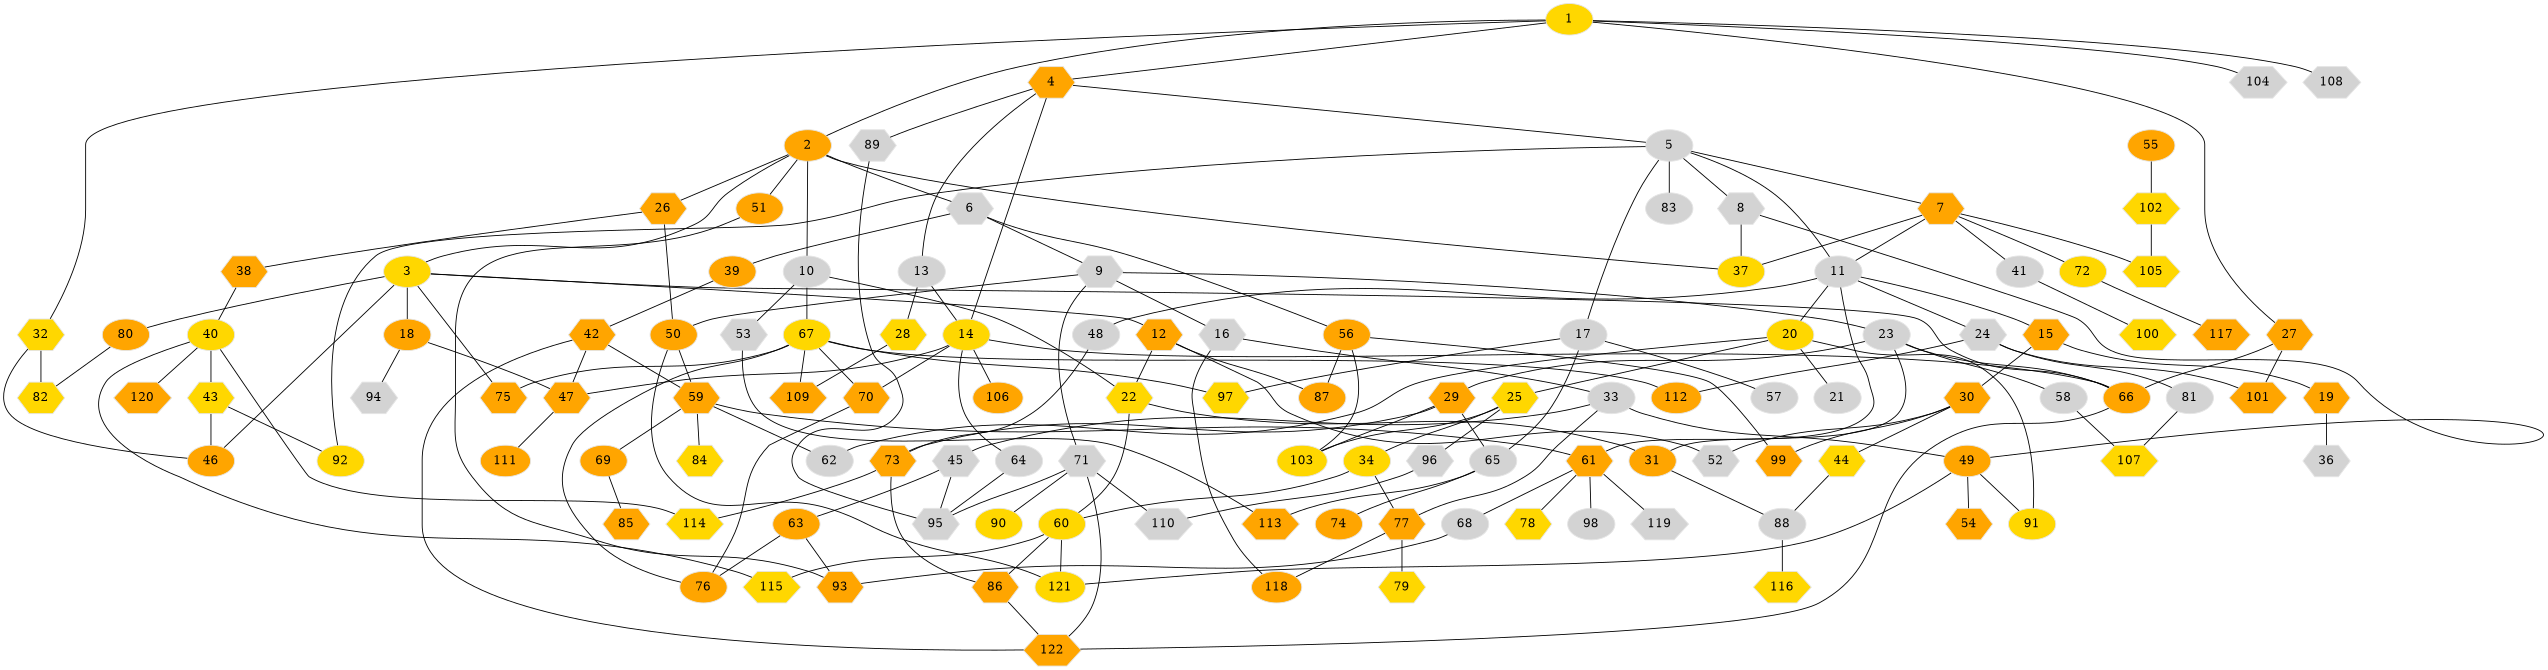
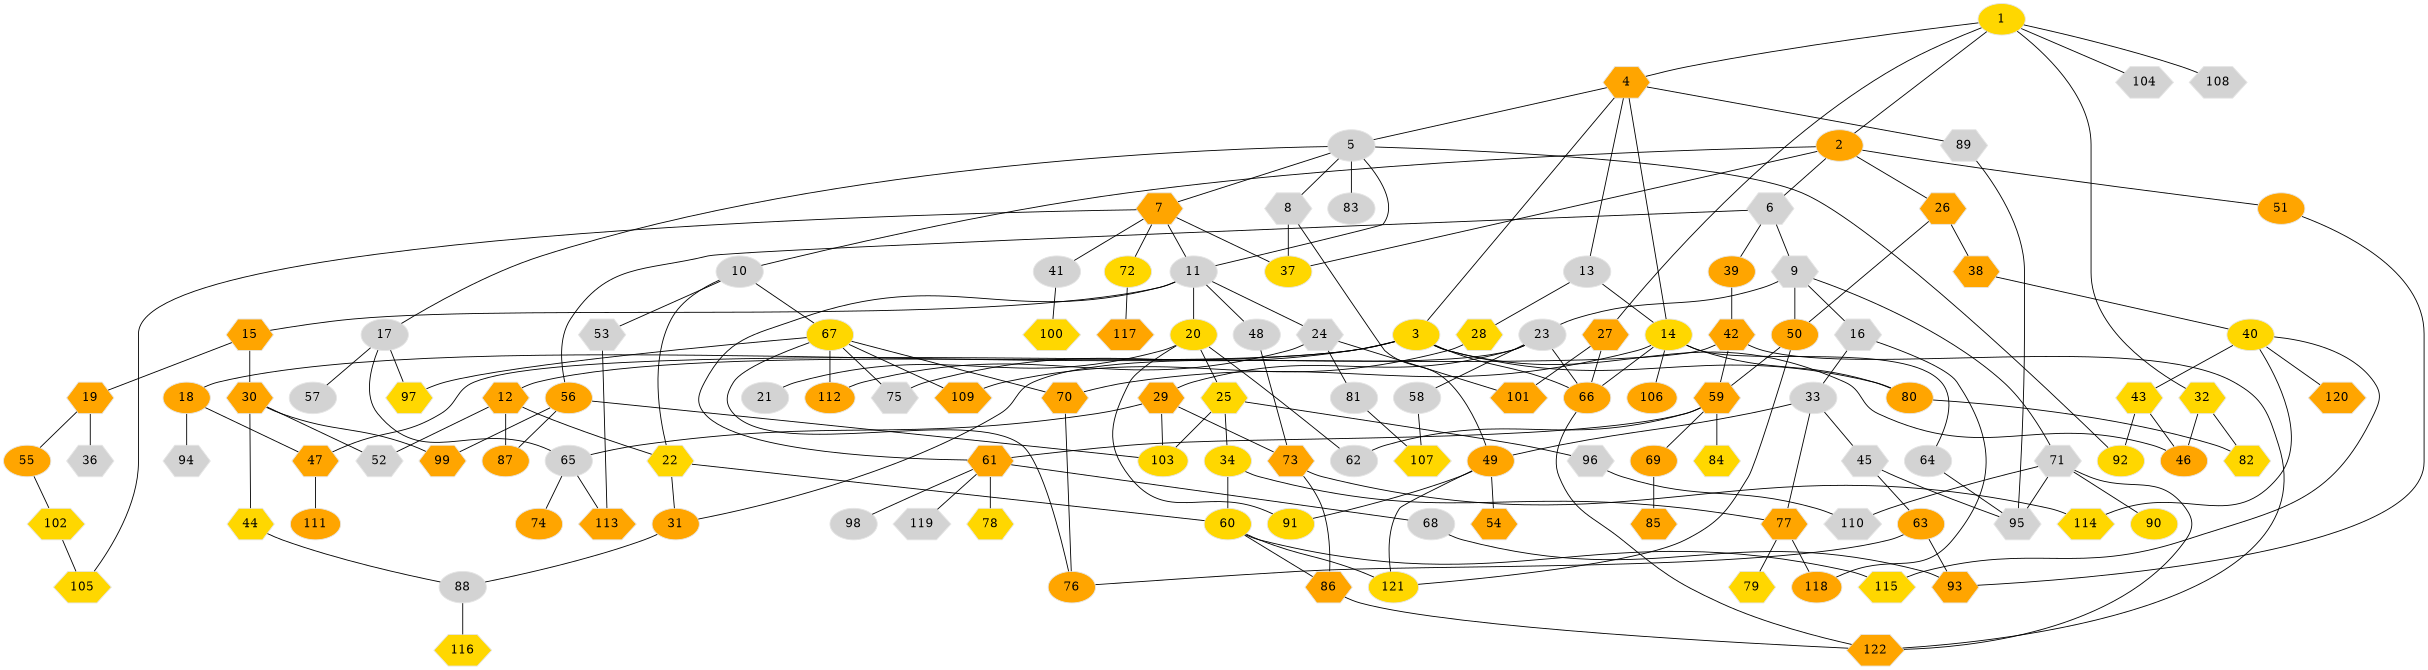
(703, 219) -> (1521, 209)
(769, 374) -> (1788, 367)
(504, 398) -> (895, 398)
none -> (58, 430)
